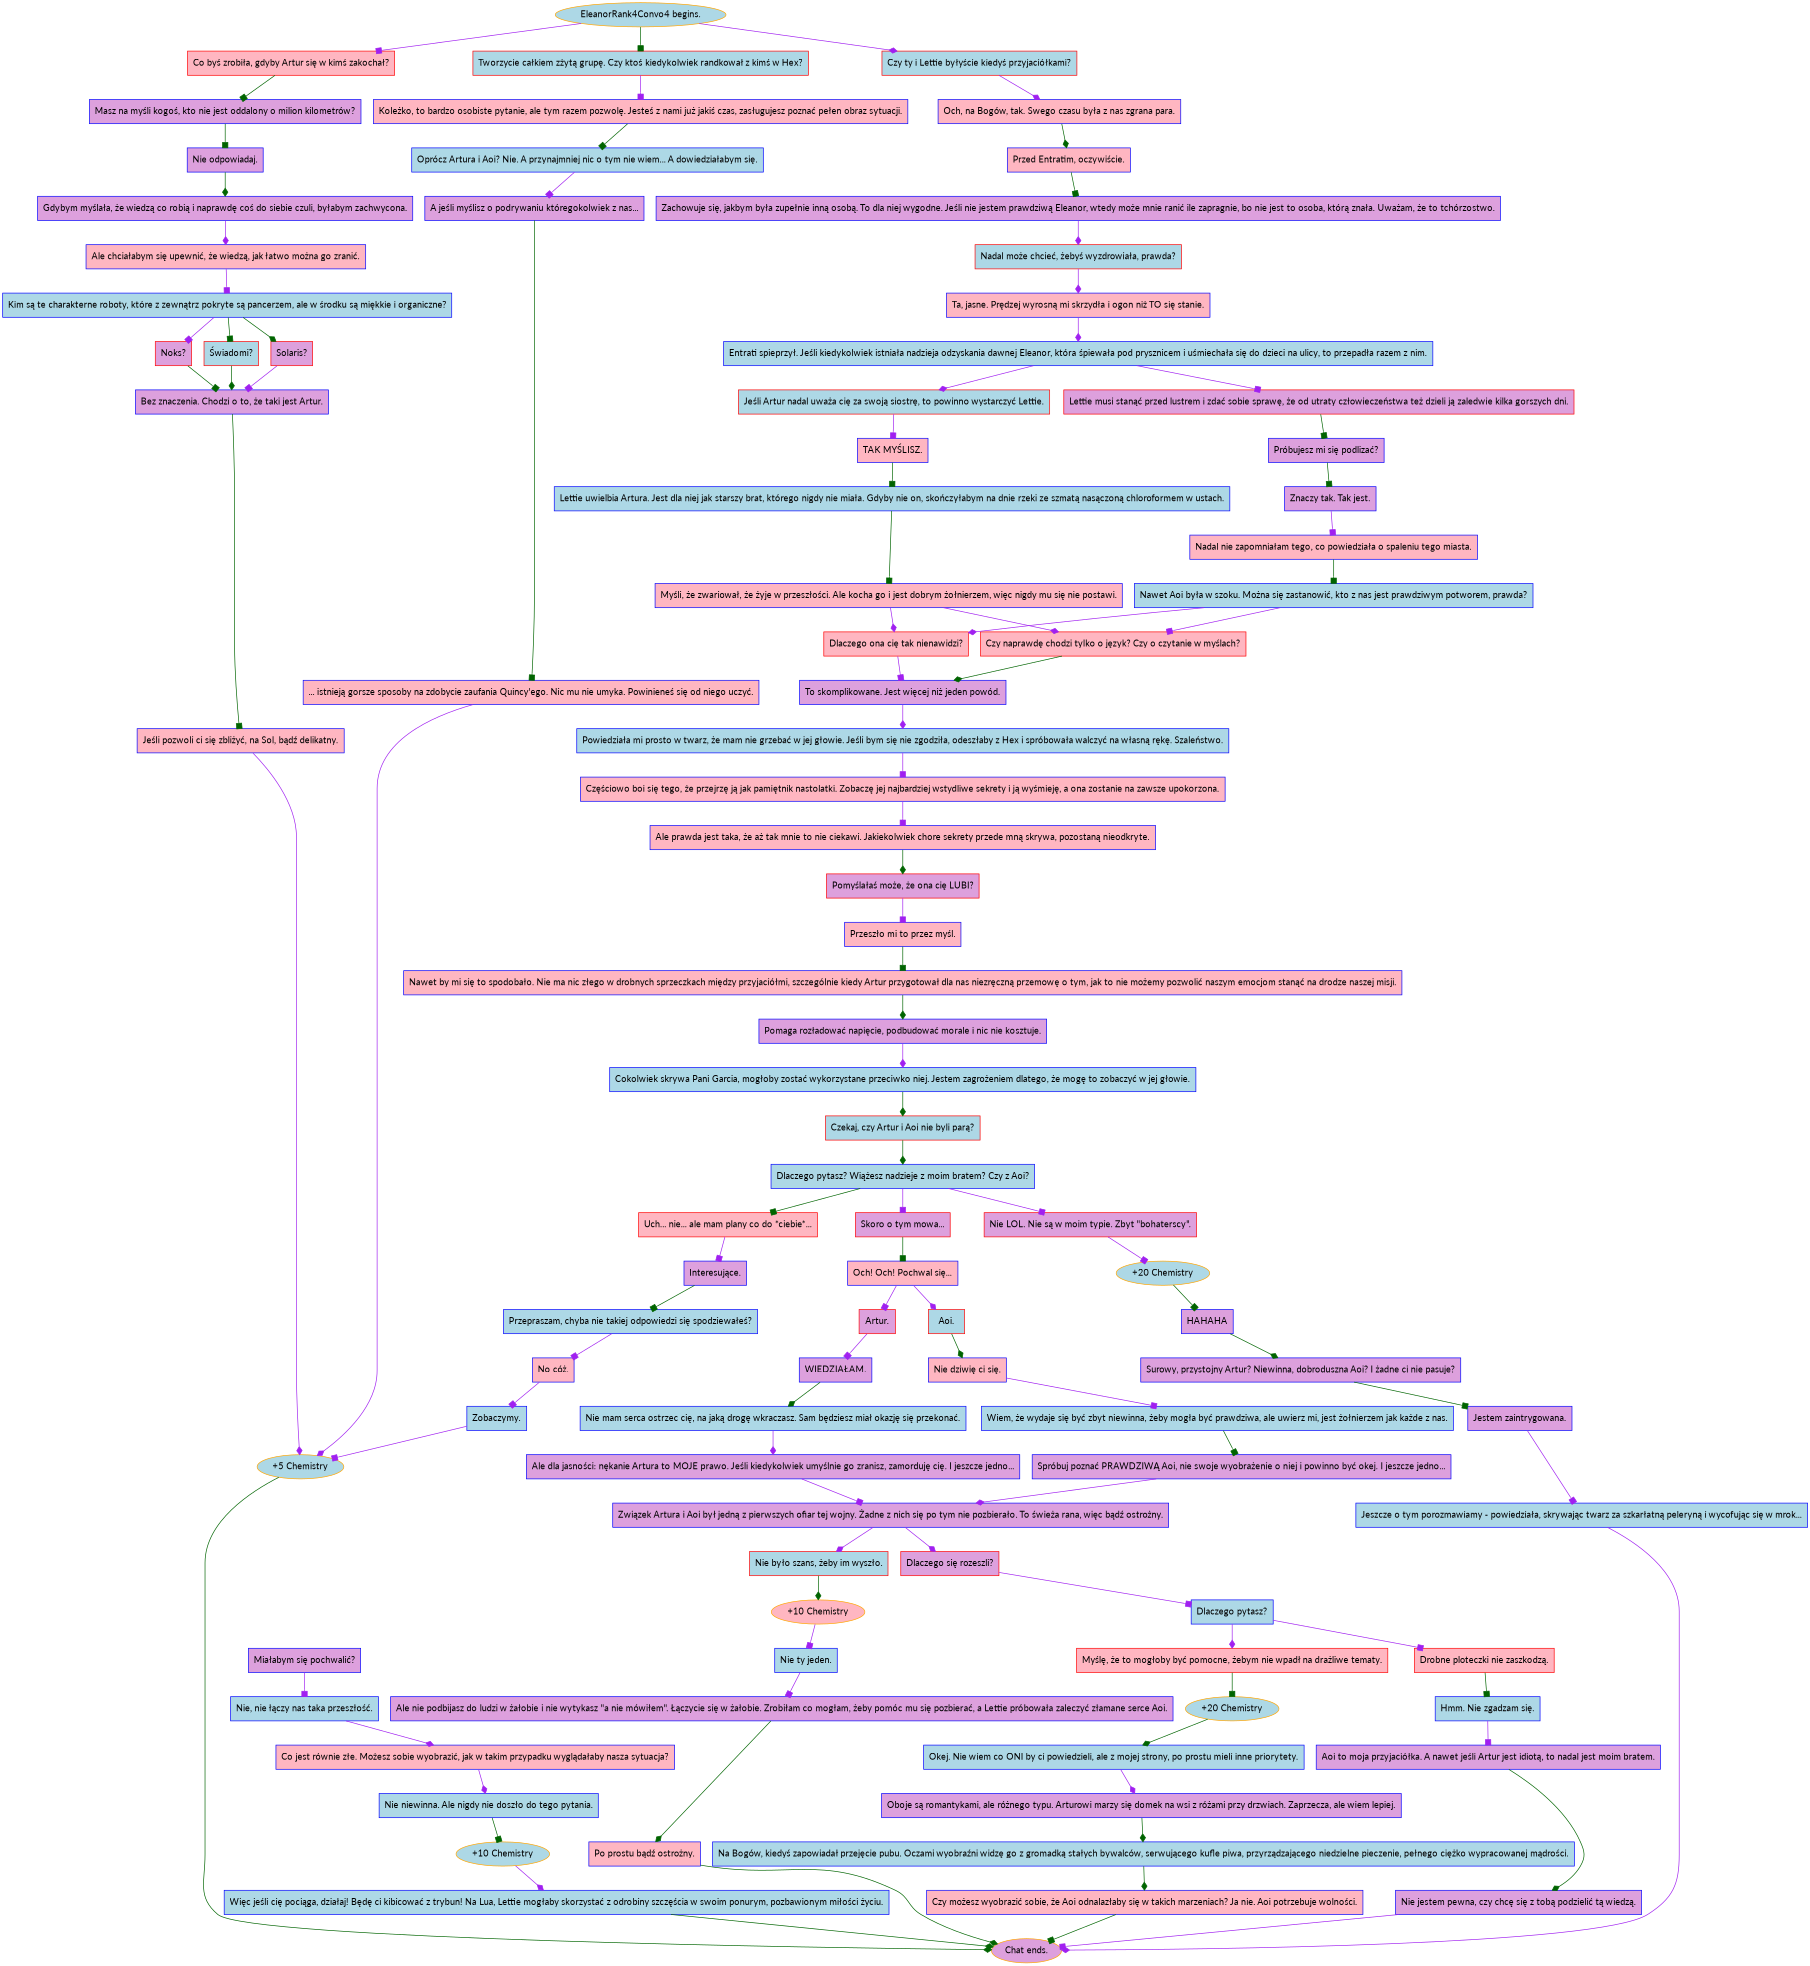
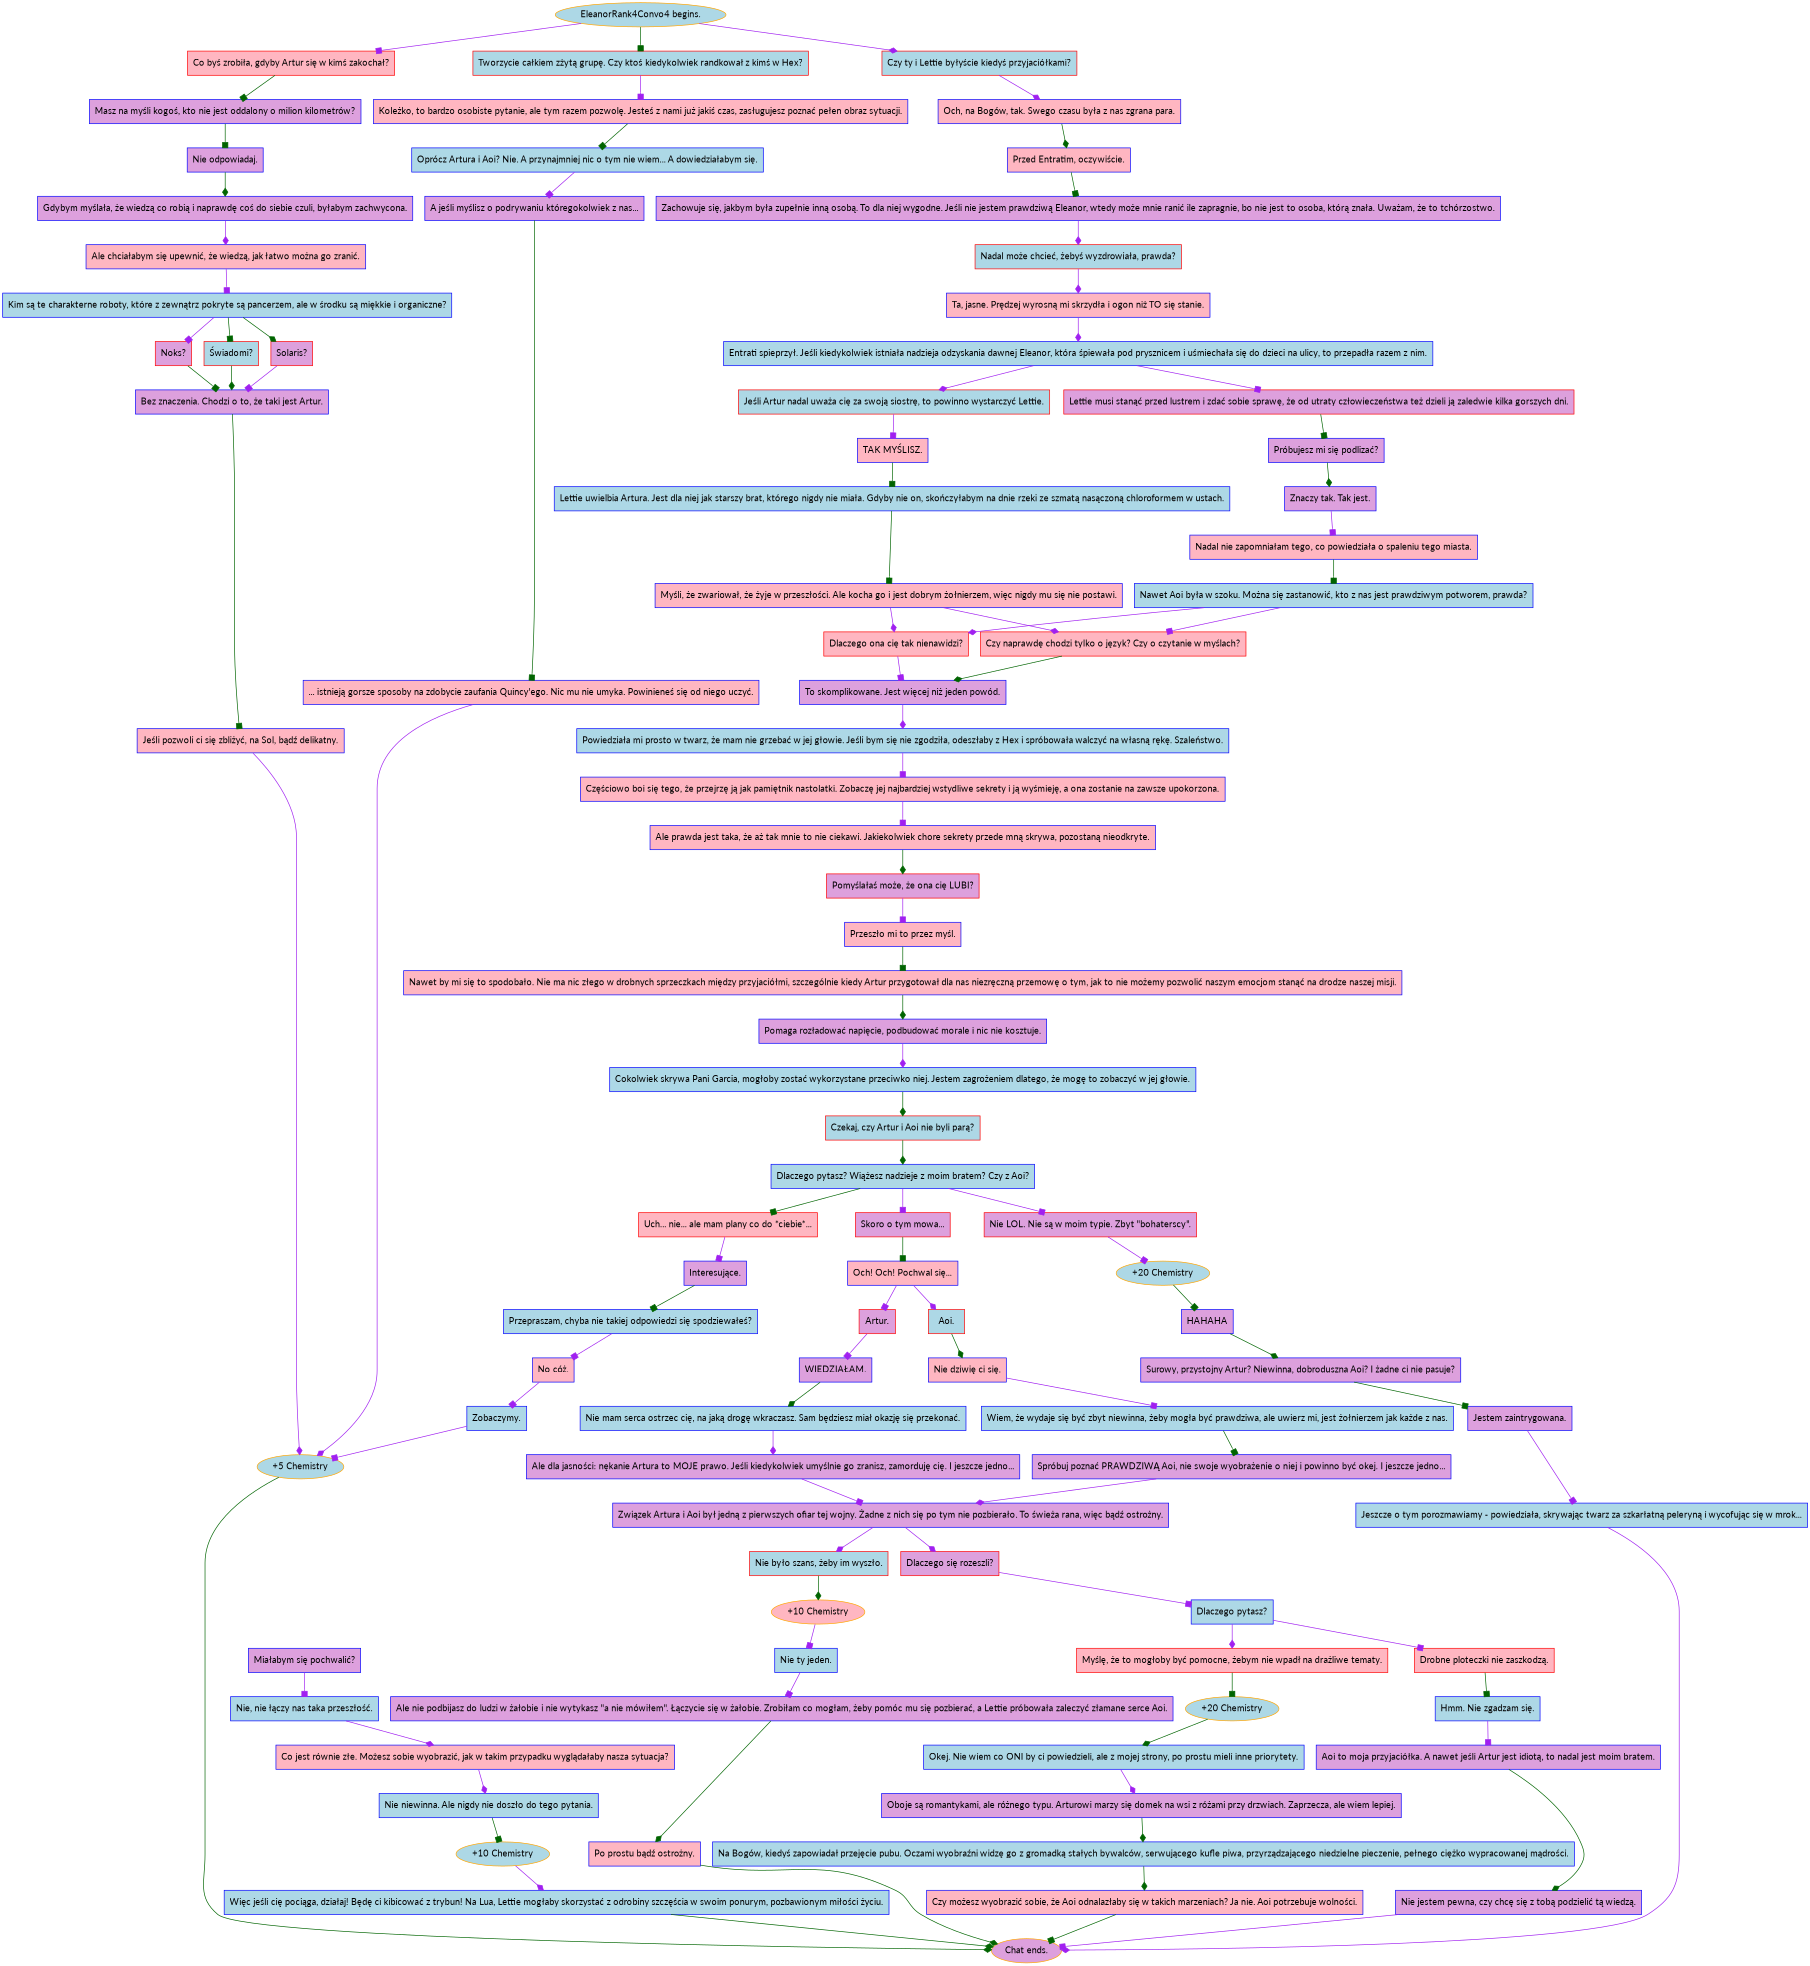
(1328, 471) -> (1328, 471)
